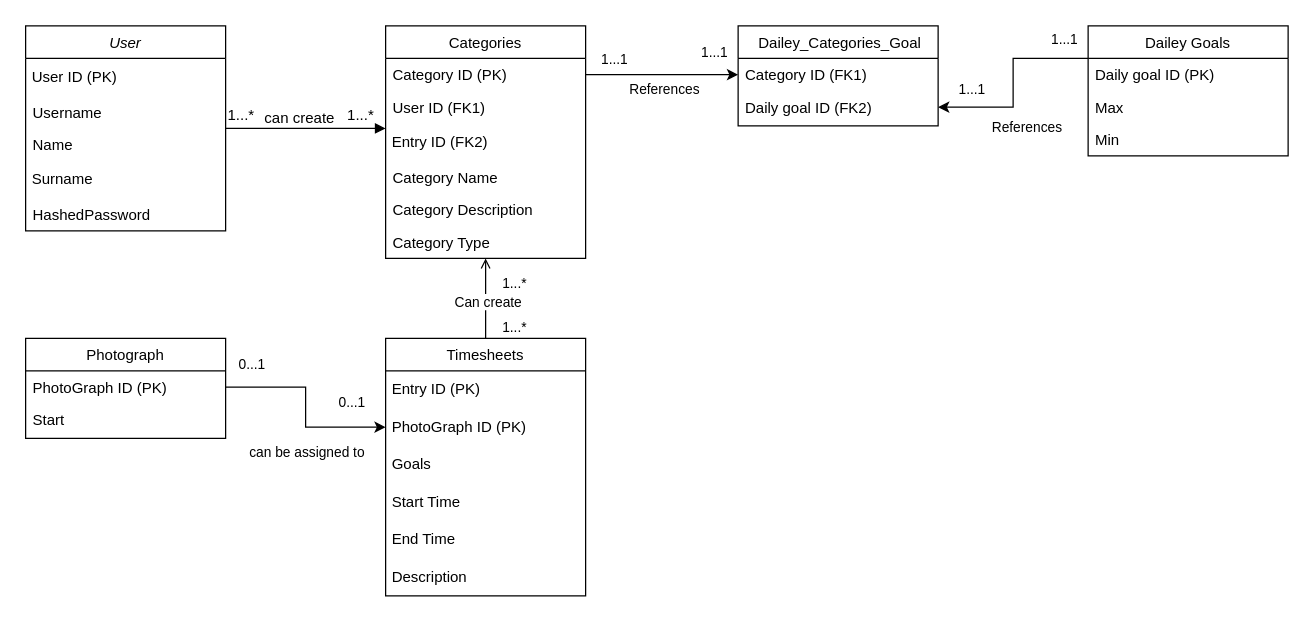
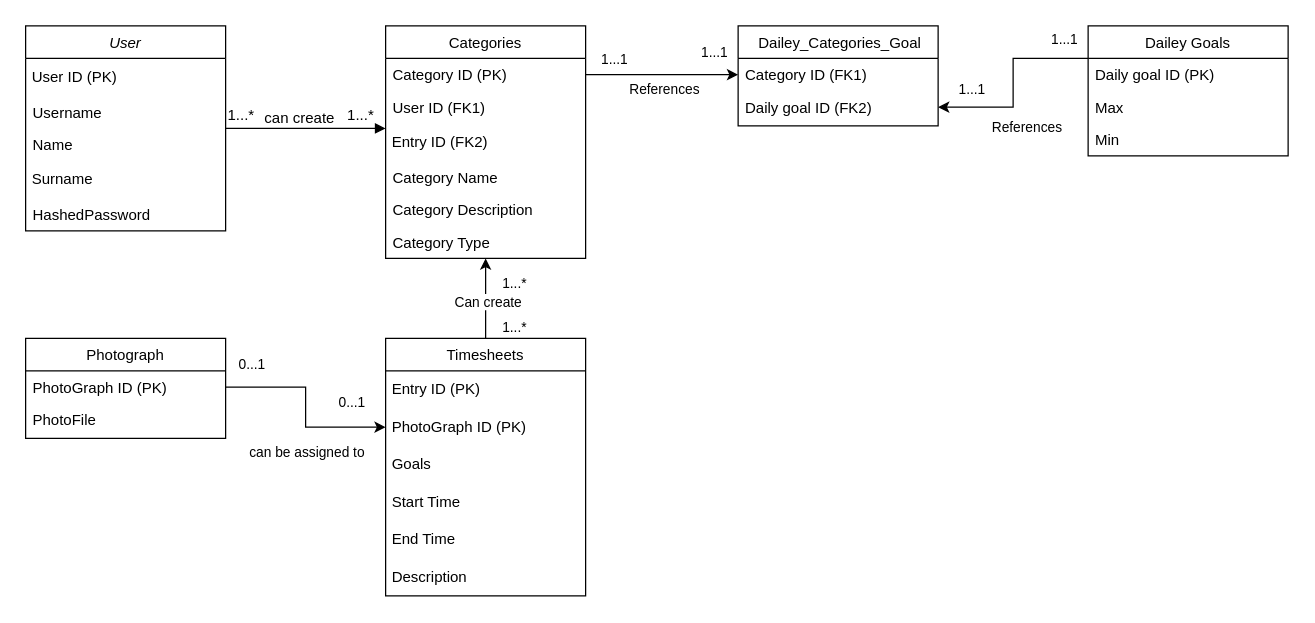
(486, 266) -> (486, 268)
(54, 420) -> (66, 420)
